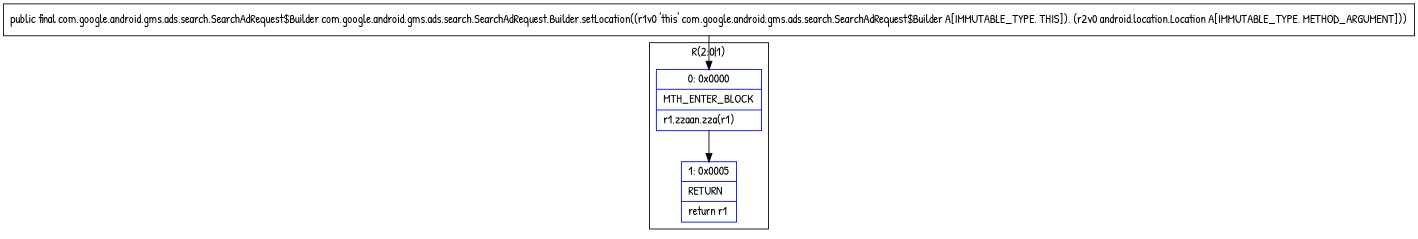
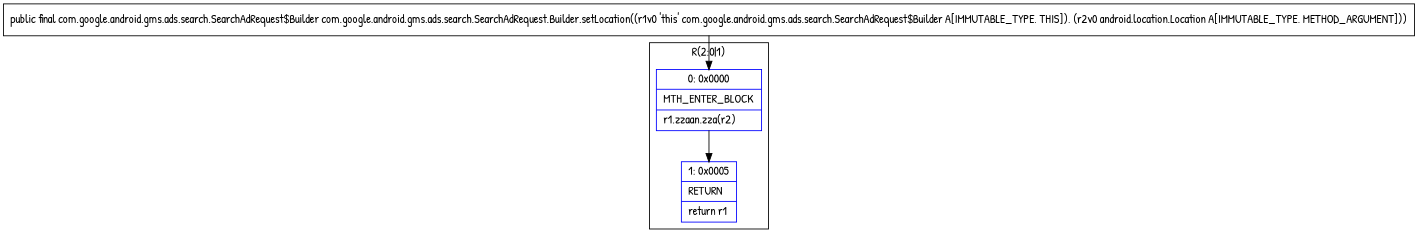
(699, 120) -> (700, 120)
